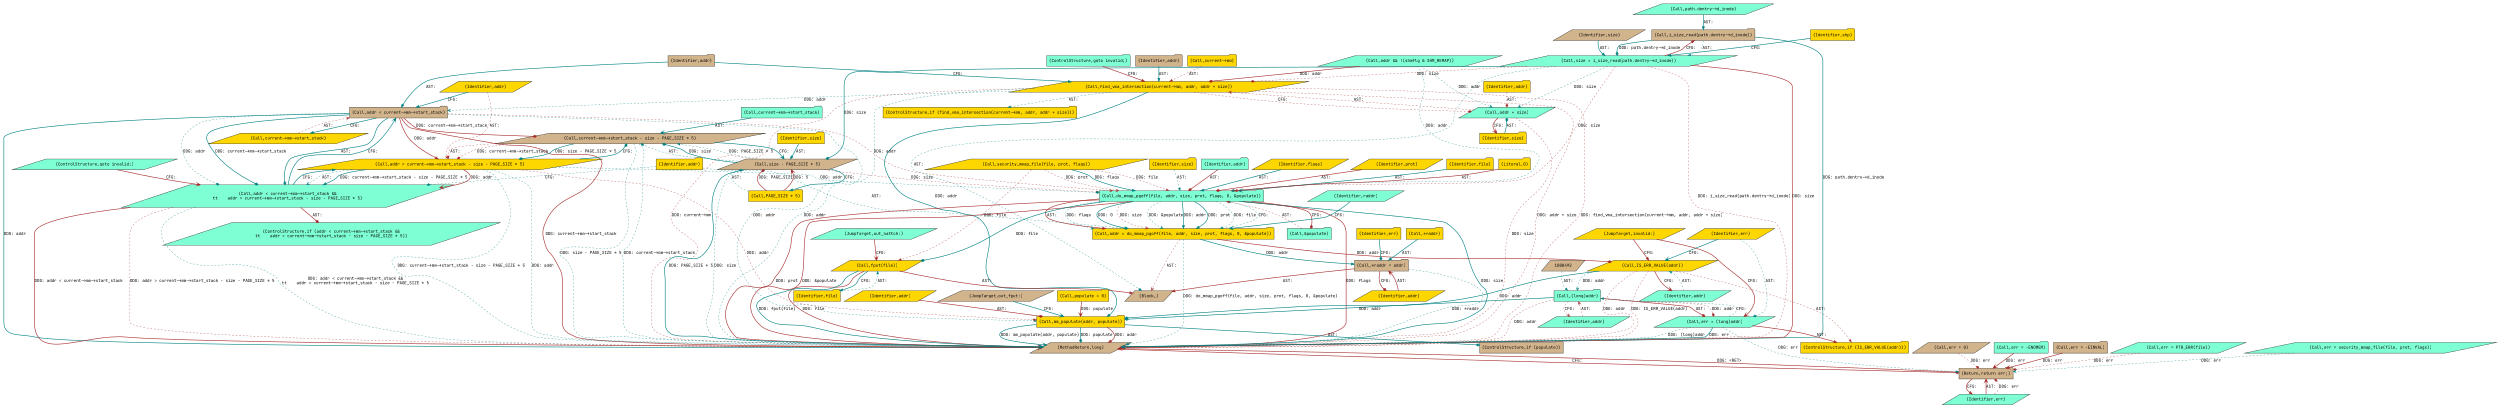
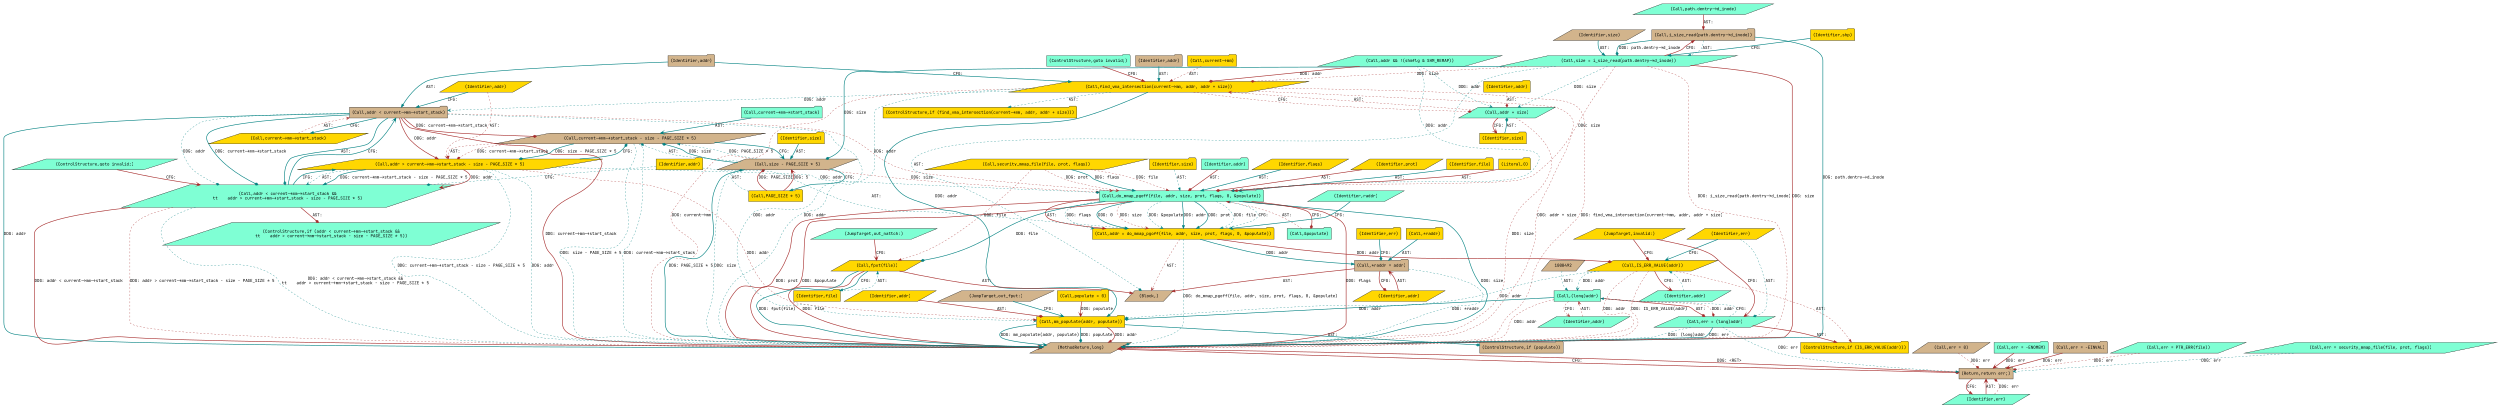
(1703, 21) -> (1703, 21)
(1354, 306) -> (1354, 306)
